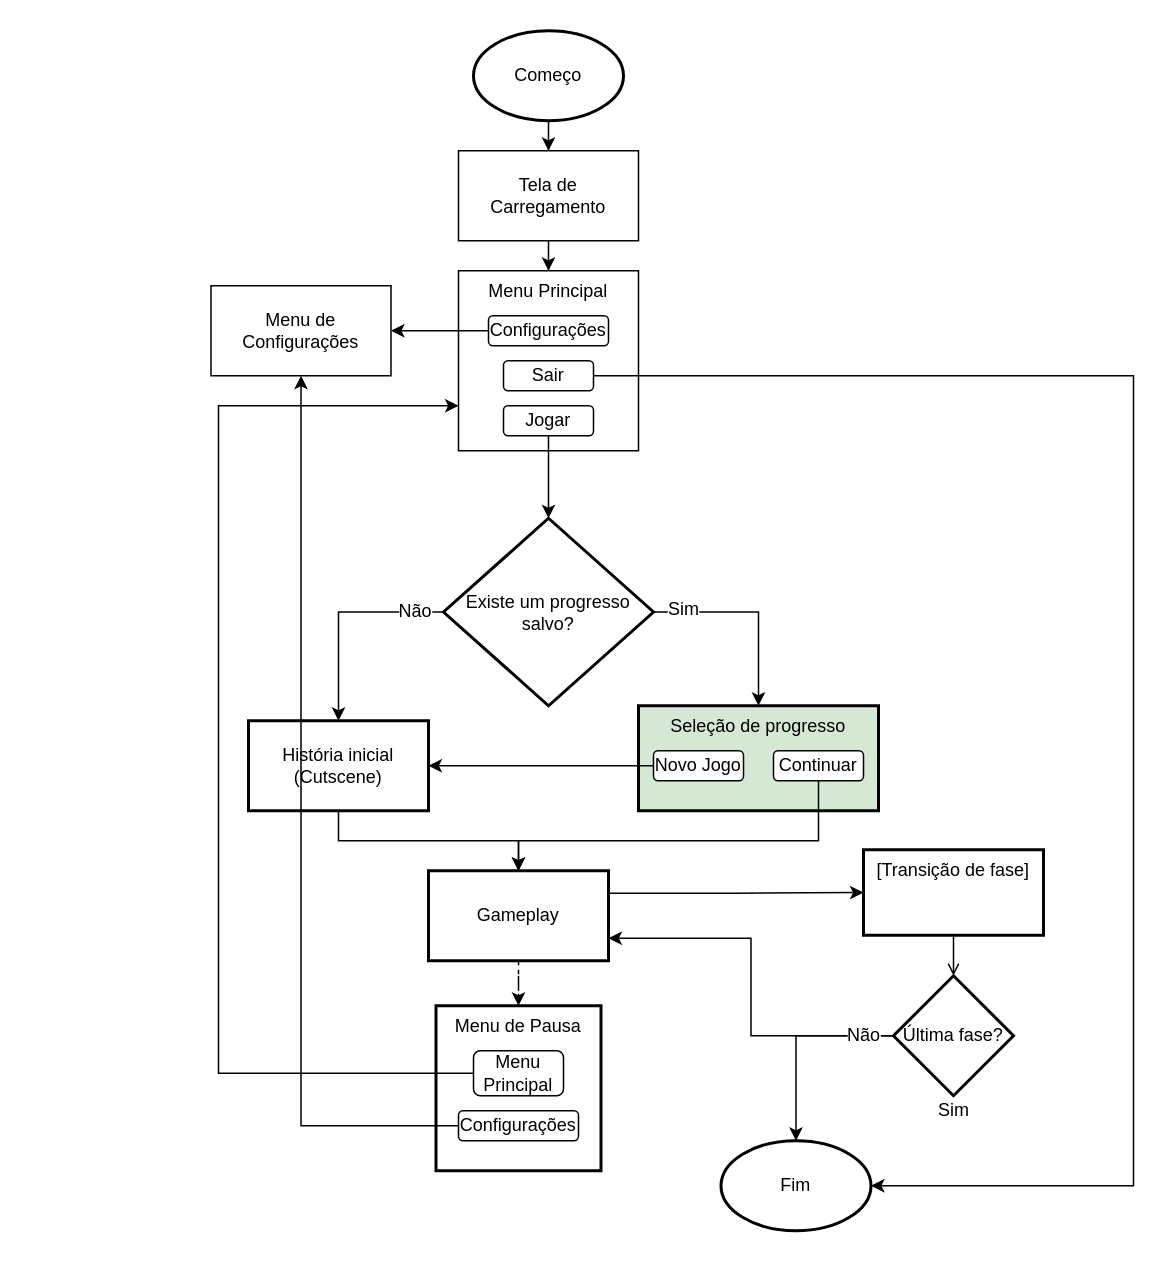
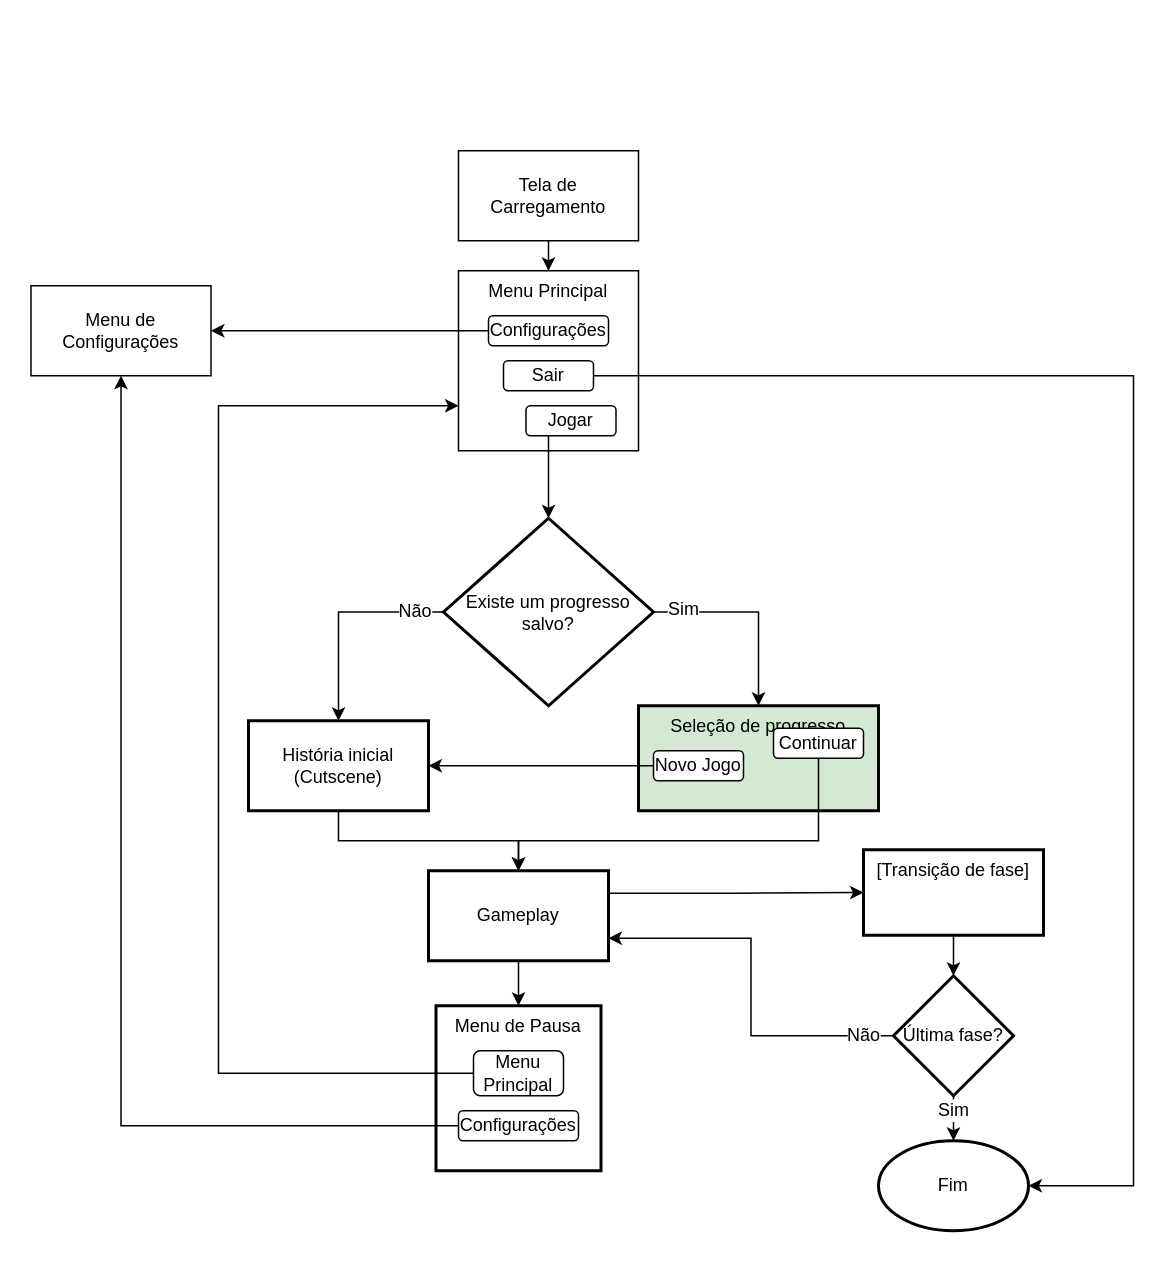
(548, 76) -> none
(548, 141) -> none
(301, 331) -> (121, 331)
(548, 421) -> (571, 421)
(818, 766) -> (818, 743)
(953, 966) -> (953, 964)
(518, 970) -> (518, 970)
(796, 1186) -> (953, 1186)
